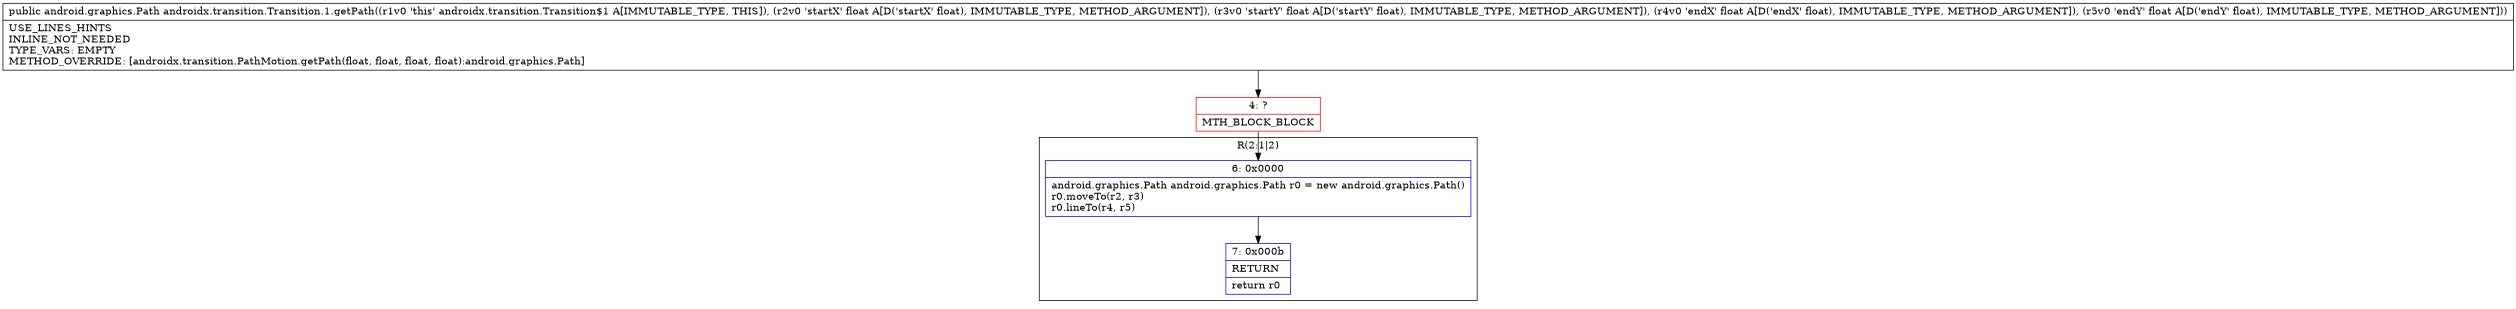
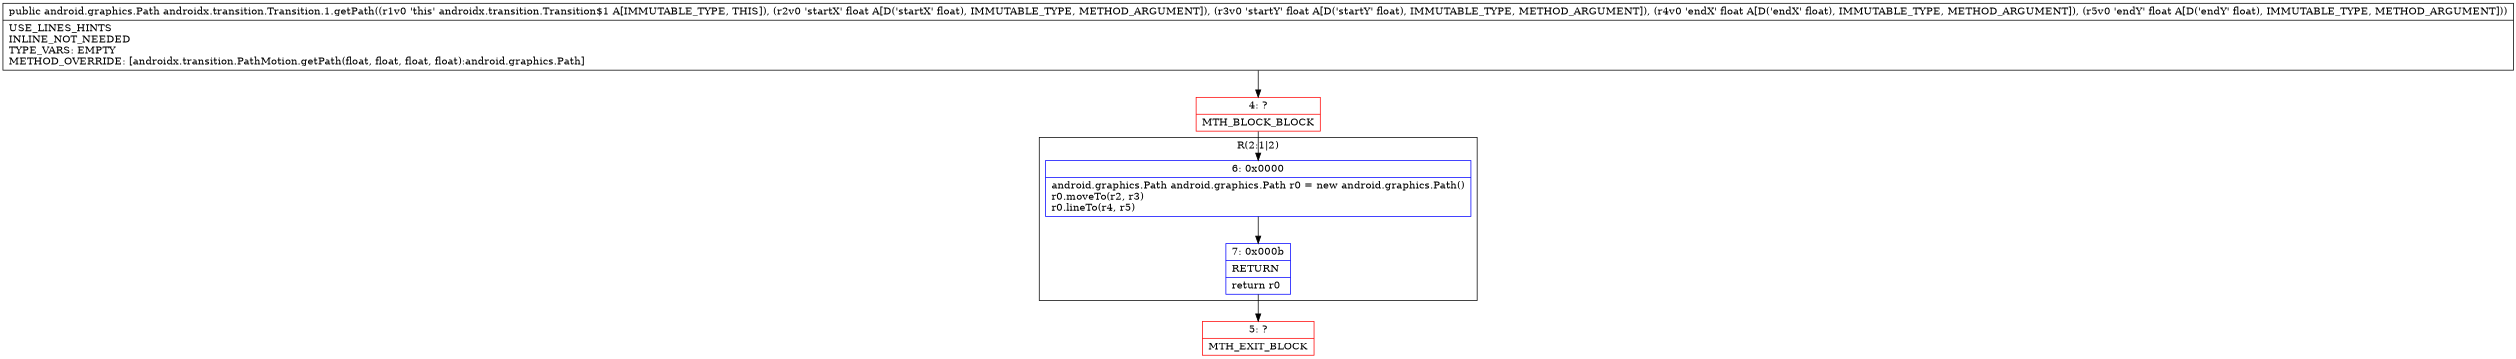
none -> (1258, 338)
